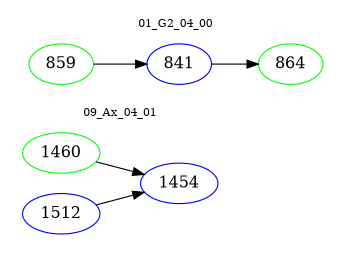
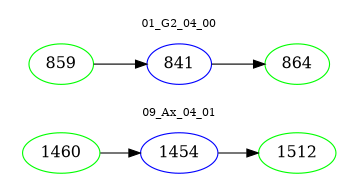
(115, 200) -> (233, 153)
(61, 214) -> (297, 153)
